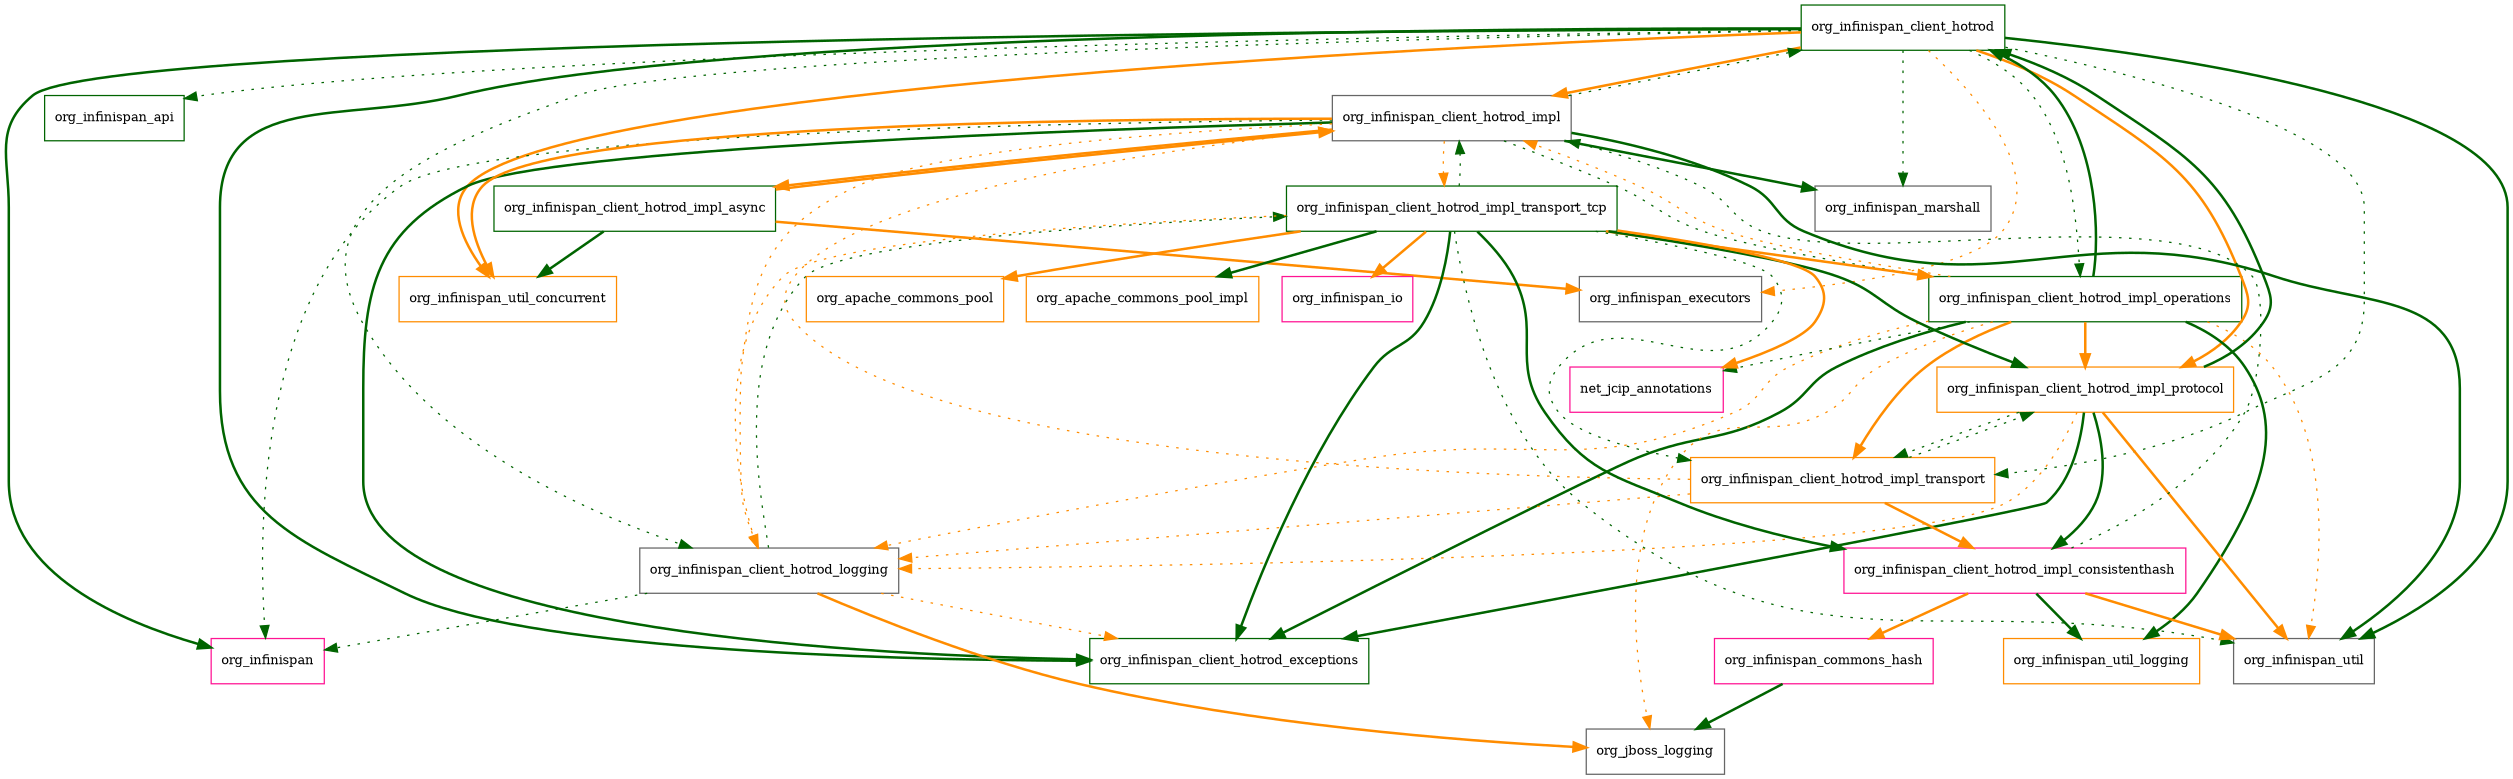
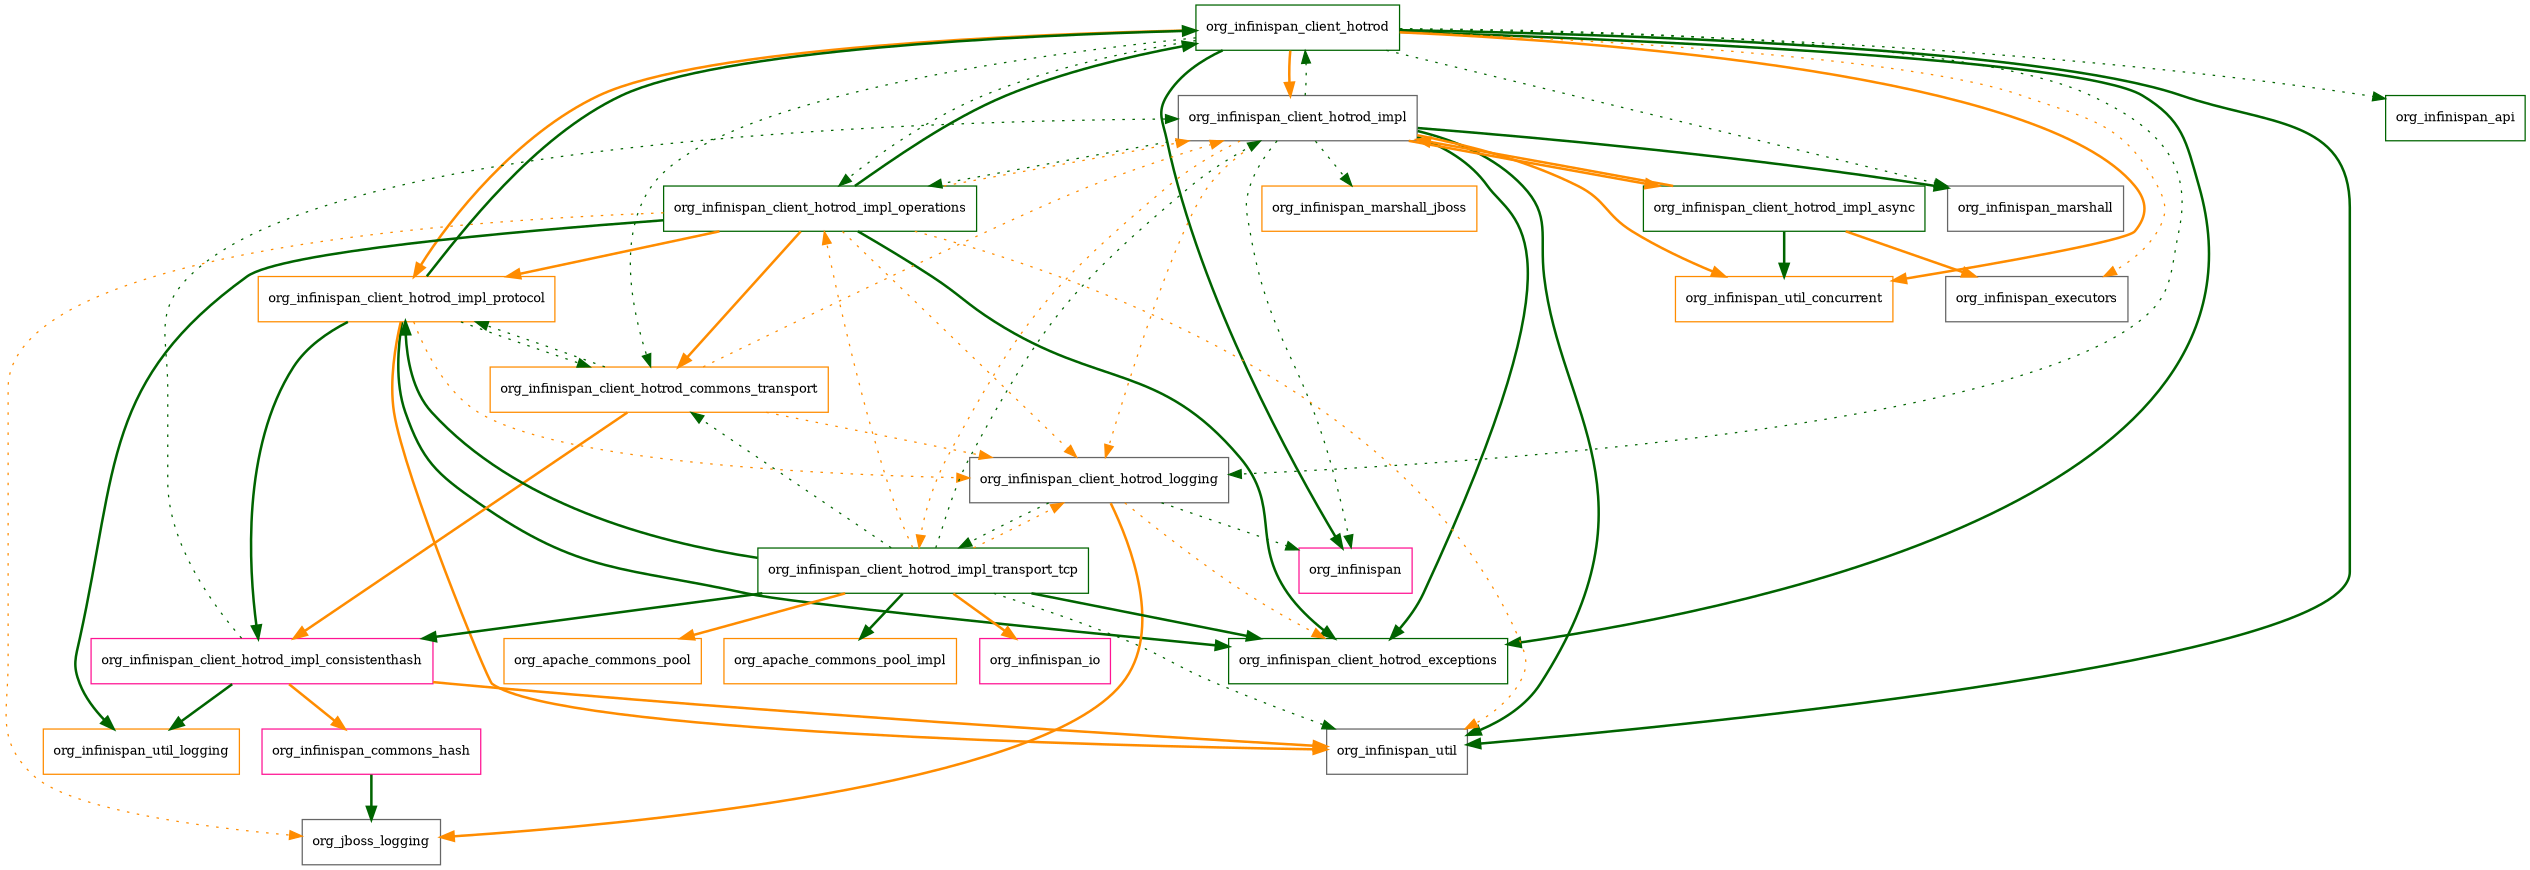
none -> (1369, 209)
(1762, 253) -> (863, 398)
(1647, 390) -> none
(1843, 480) -> (659, 390)
